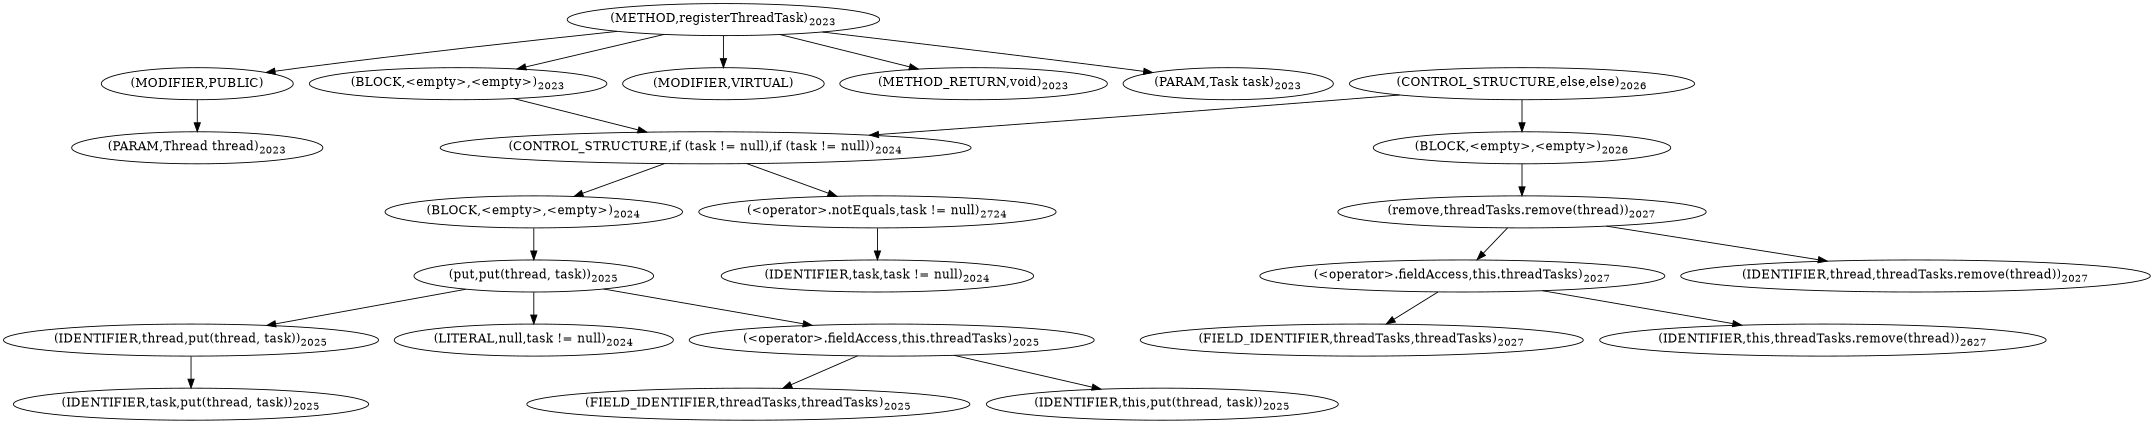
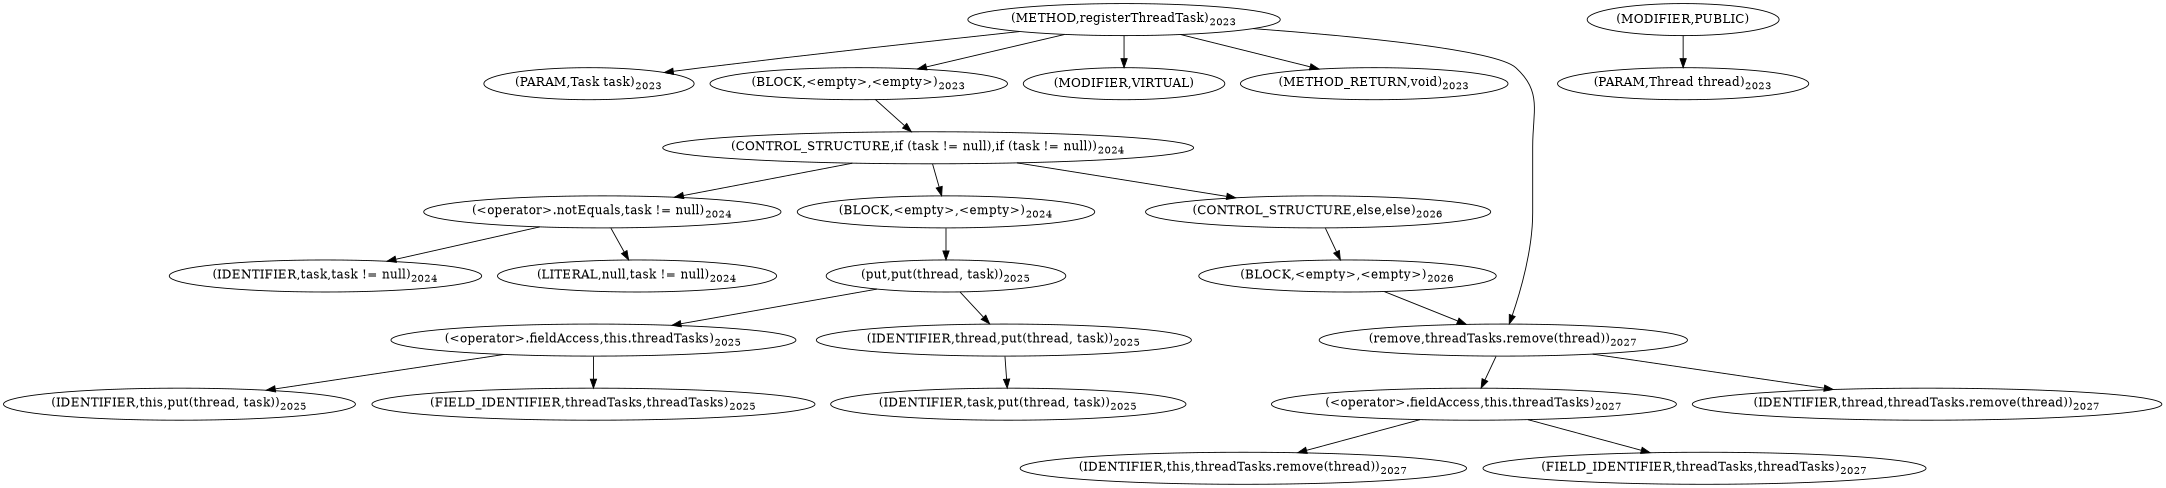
(446, 50) -> (1511, 65)
(1139, 115) -> (1122, 180)
(994, 211) -> (719, 211)
(534, 304) -> (618, 240)
(1974, 339) -> (1394, 467)
